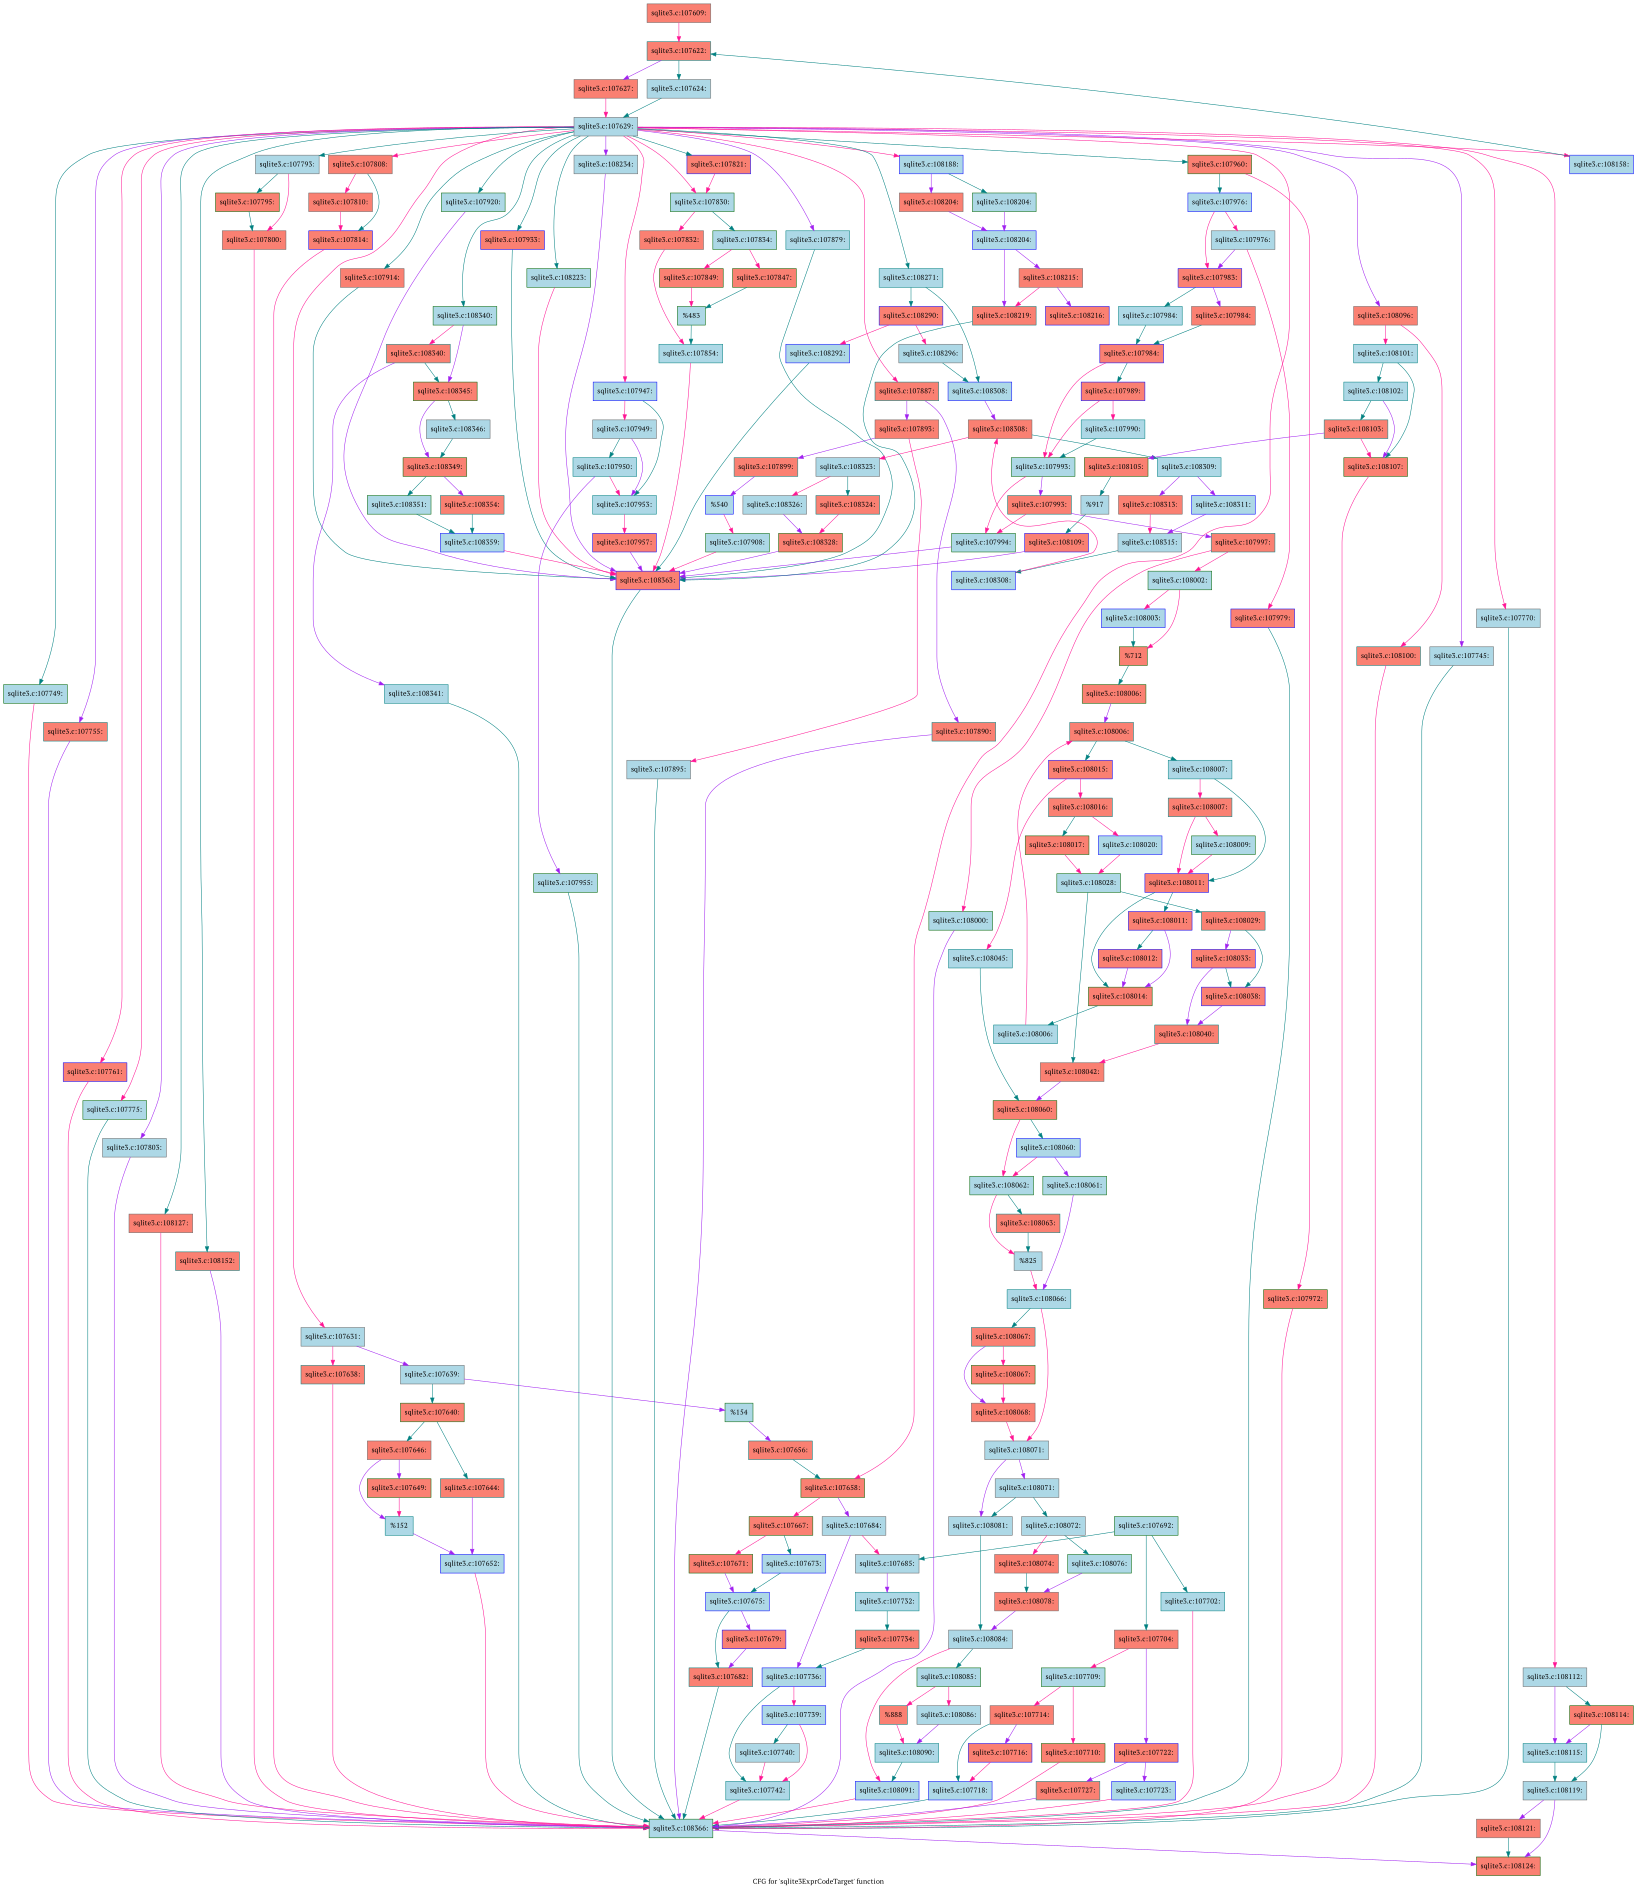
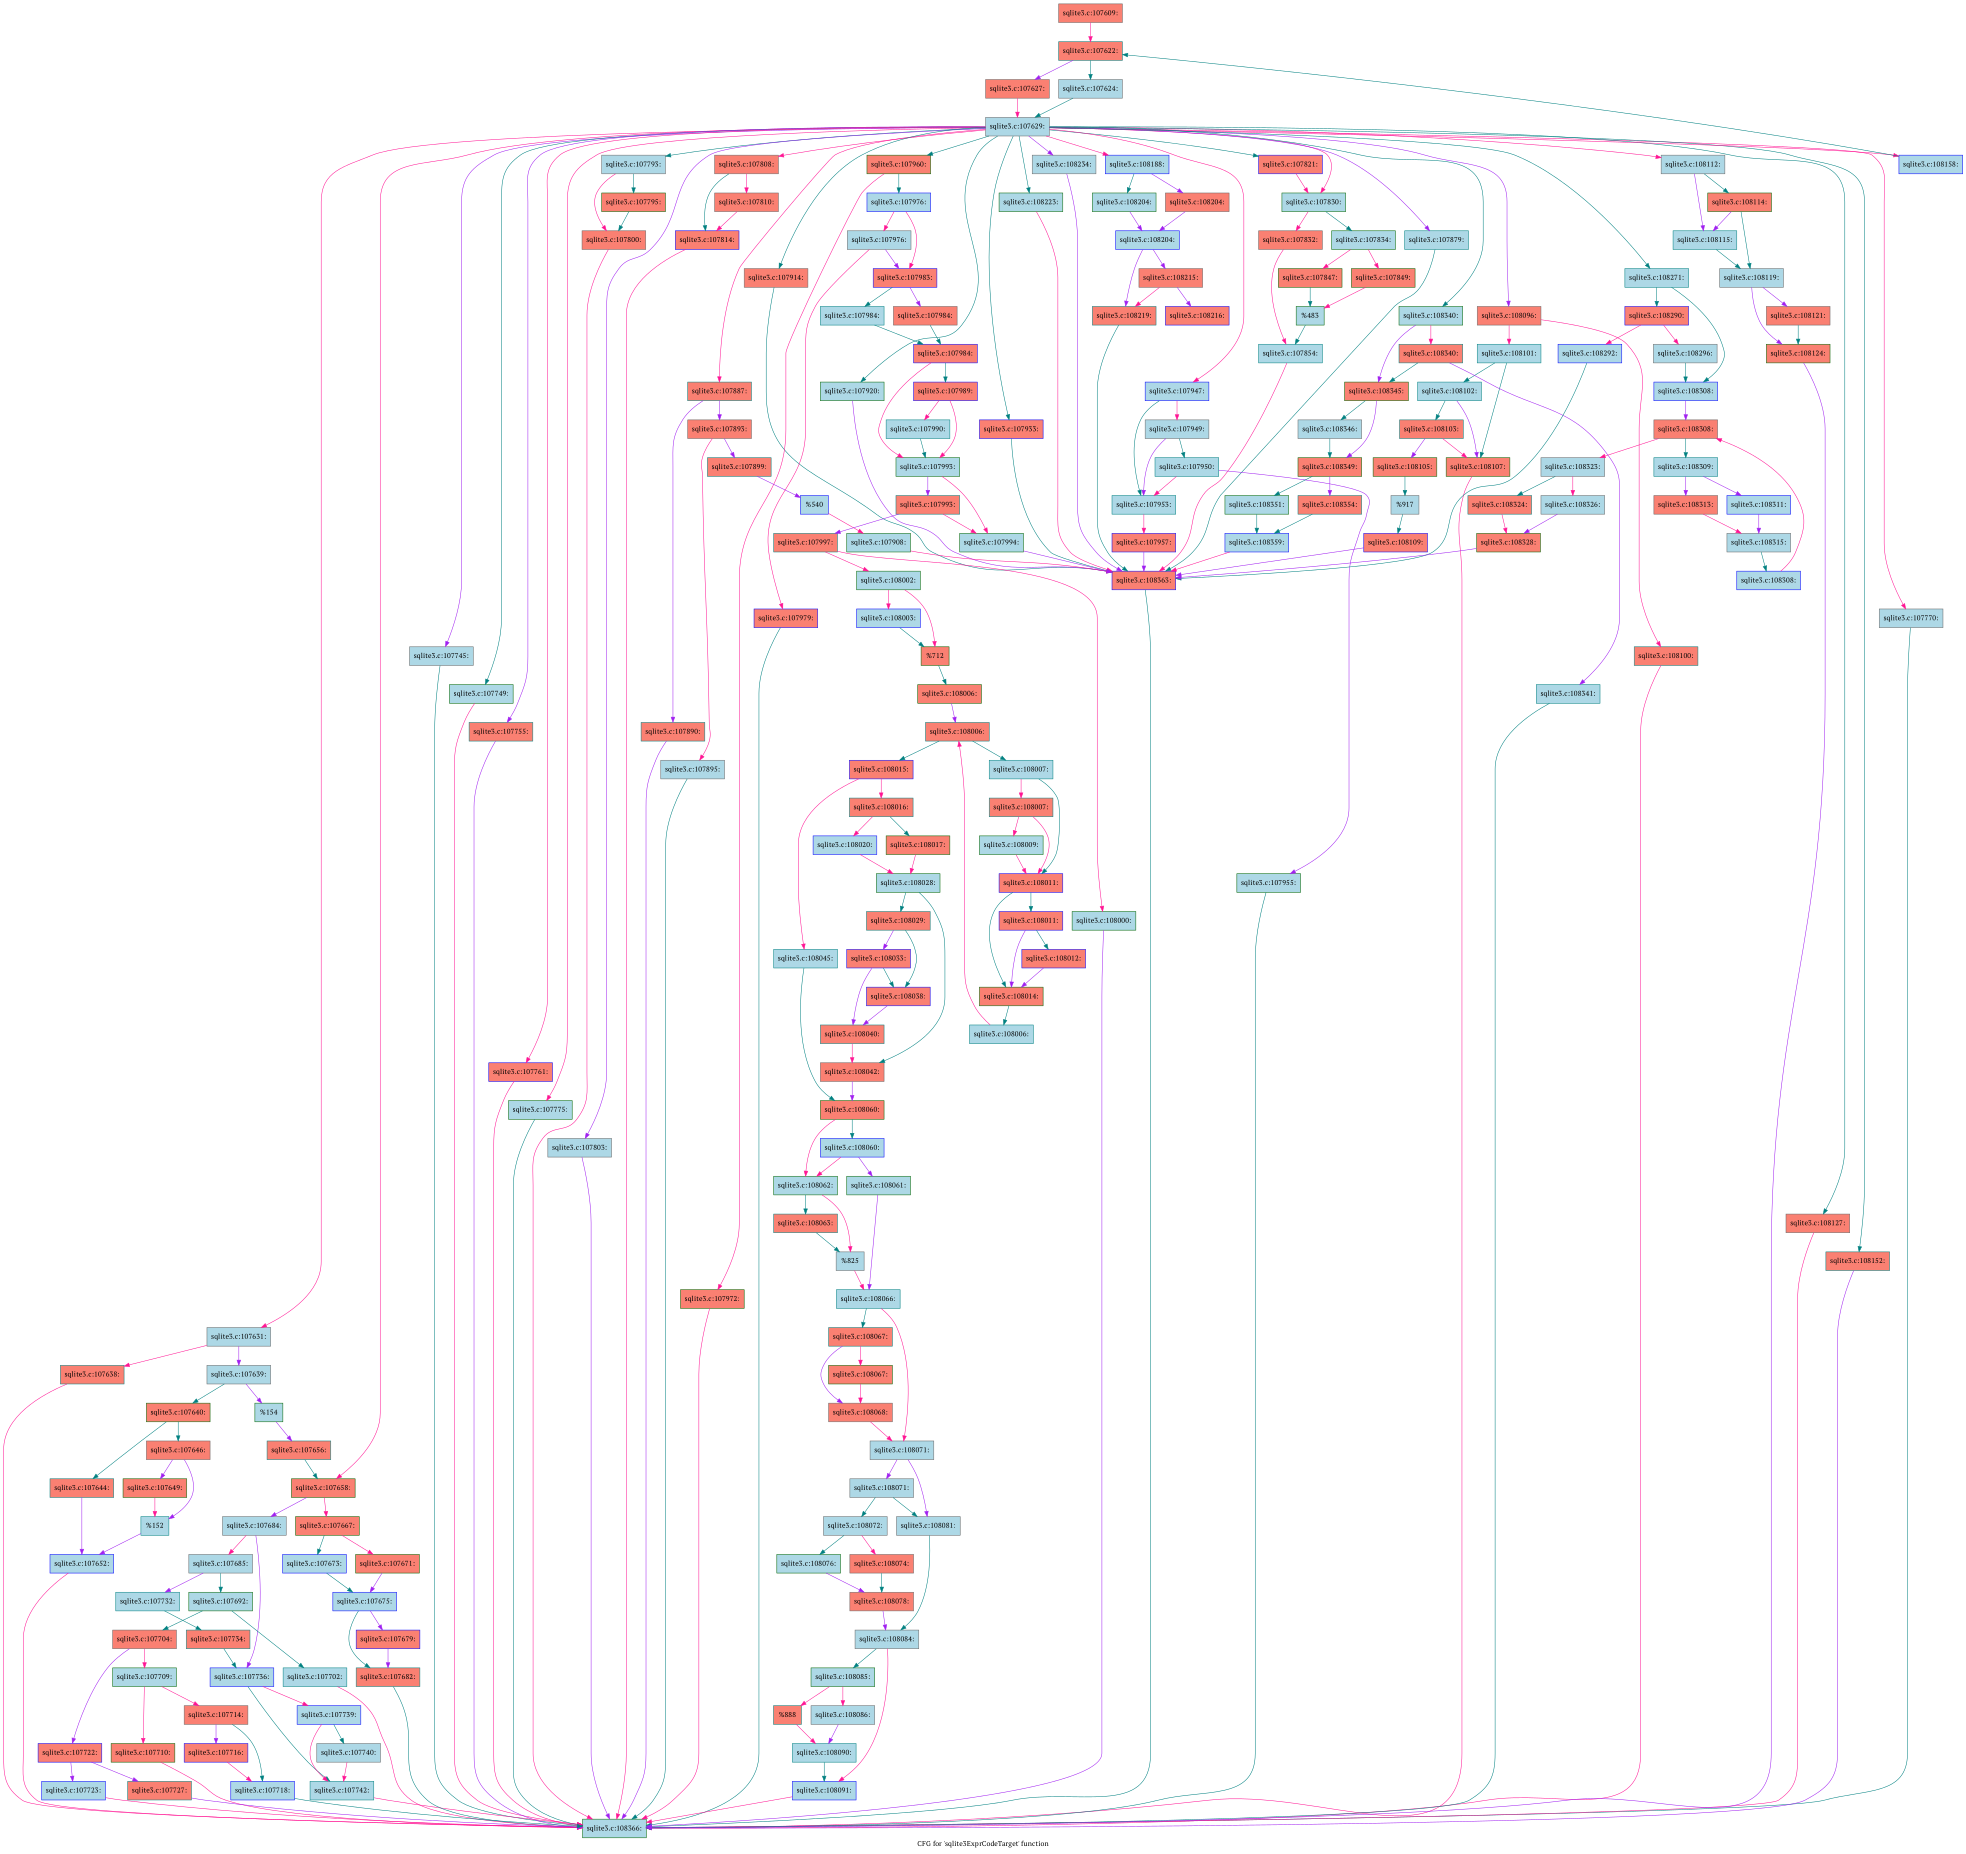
(1019, 1546) -> (221, 1580)
(1092, 1847) -> (1771, 1631)
